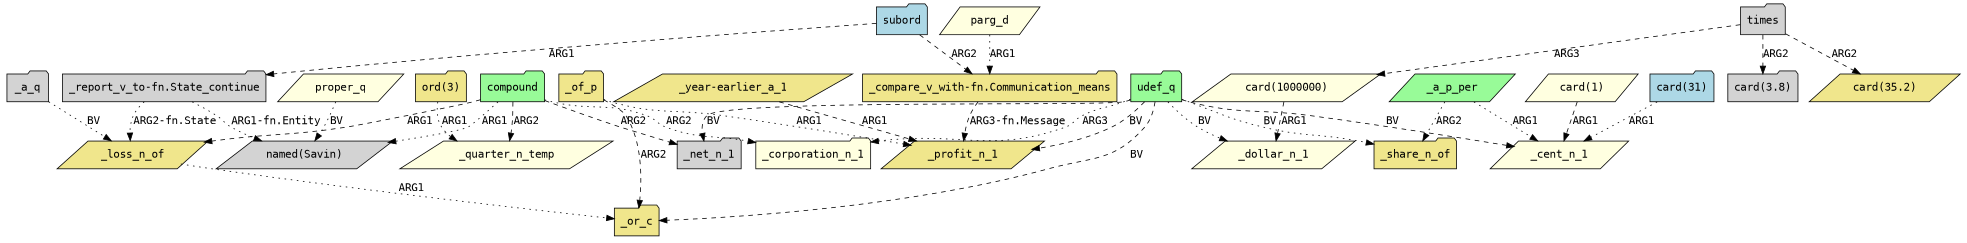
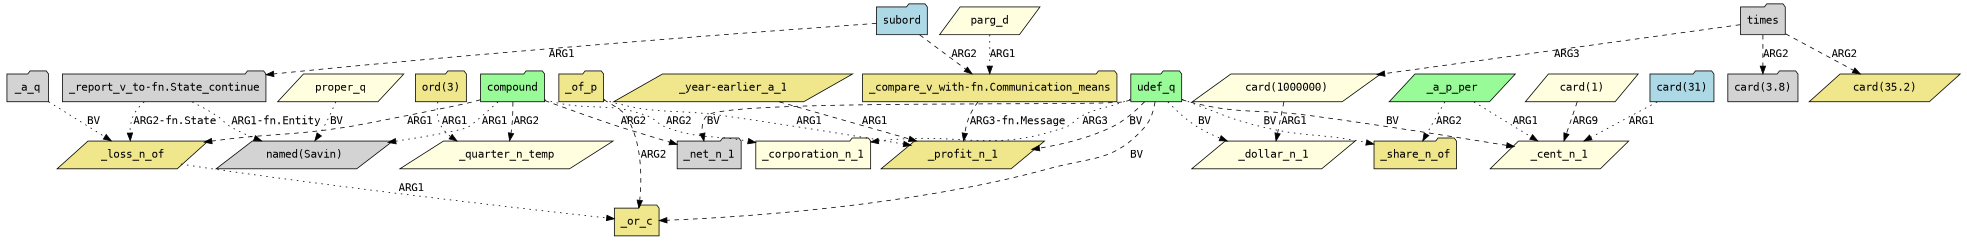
(1586, 121) -> (1586, 121)
